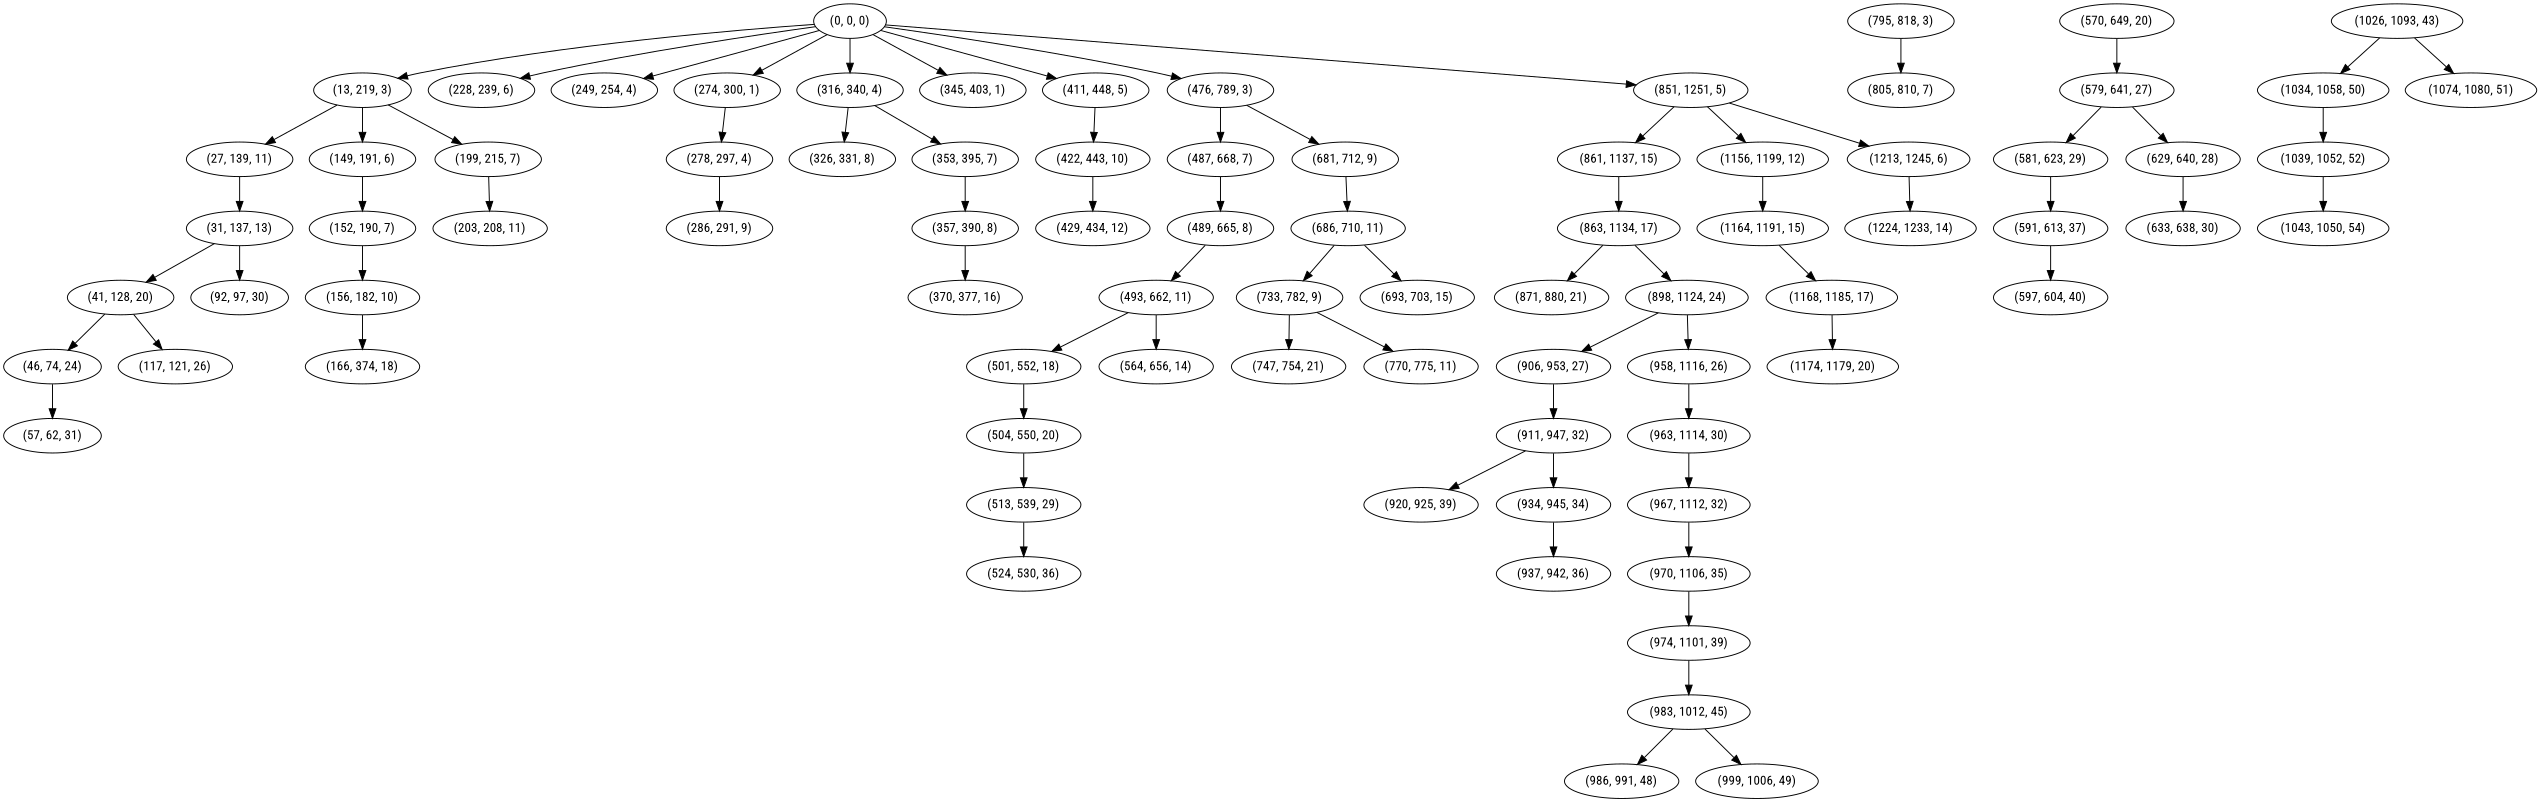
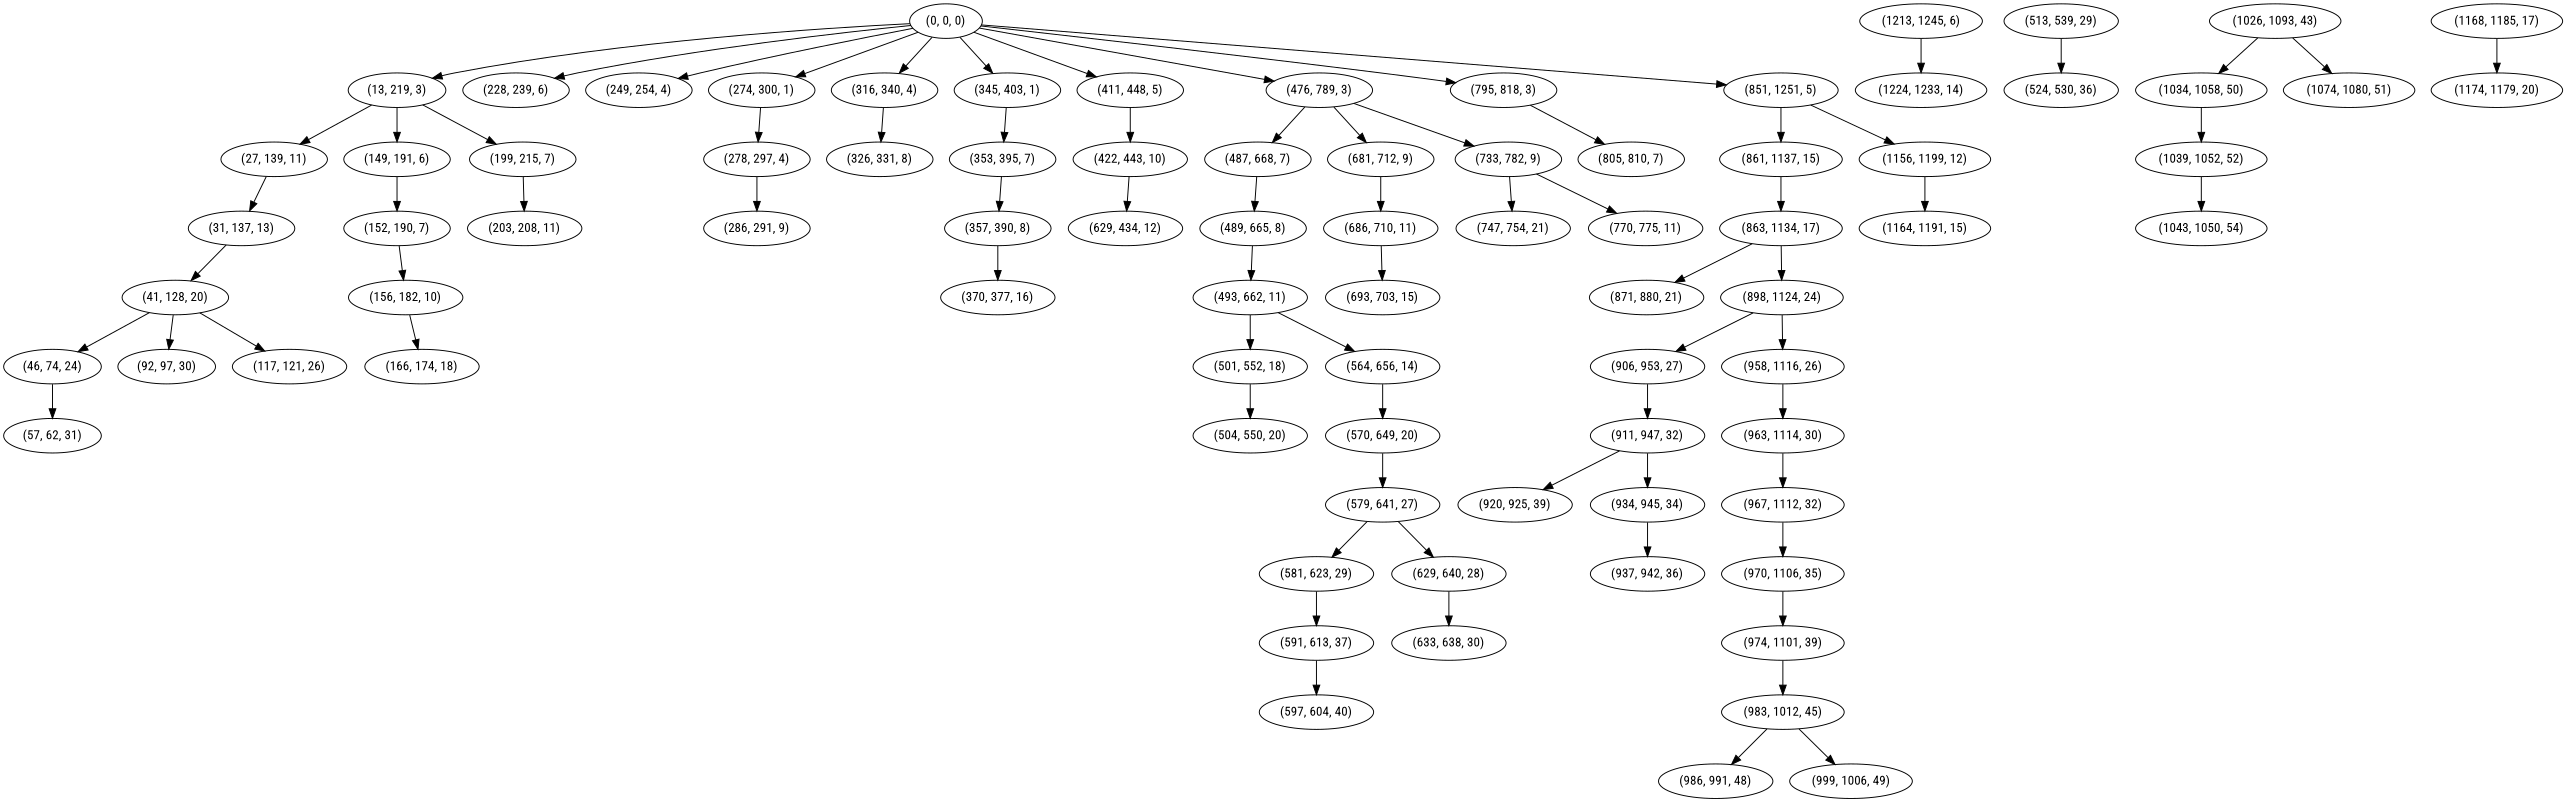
none -> (1214, 53)
(903, 122) -> (1005, 120)
(1794, 123) -> none
(1093, 228) -> (1125, 228)
(240, 258) -> (172, 327)
(1322, 259) -> (1409, 123)
(1794, 260) -> none
(362, 367) -> (422, 367)
none -> (1383, 396)
(1024, 466) -> none
